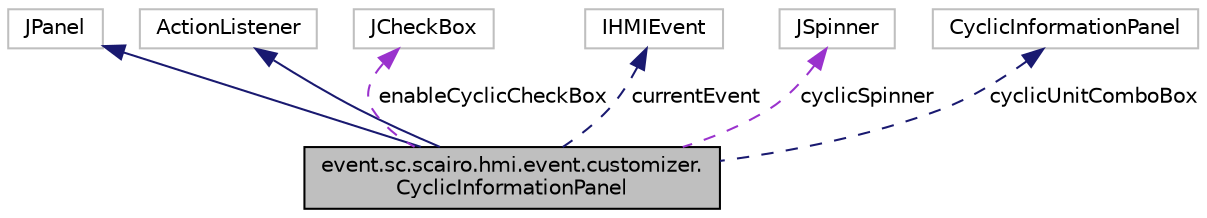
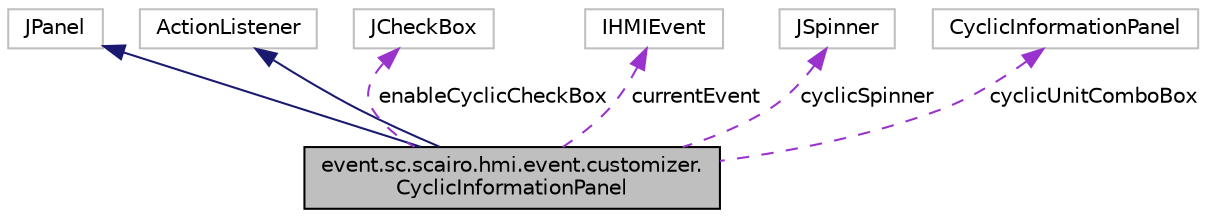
(606, 112) -> (606, 112)
(880, 129) -> (880, 129)
